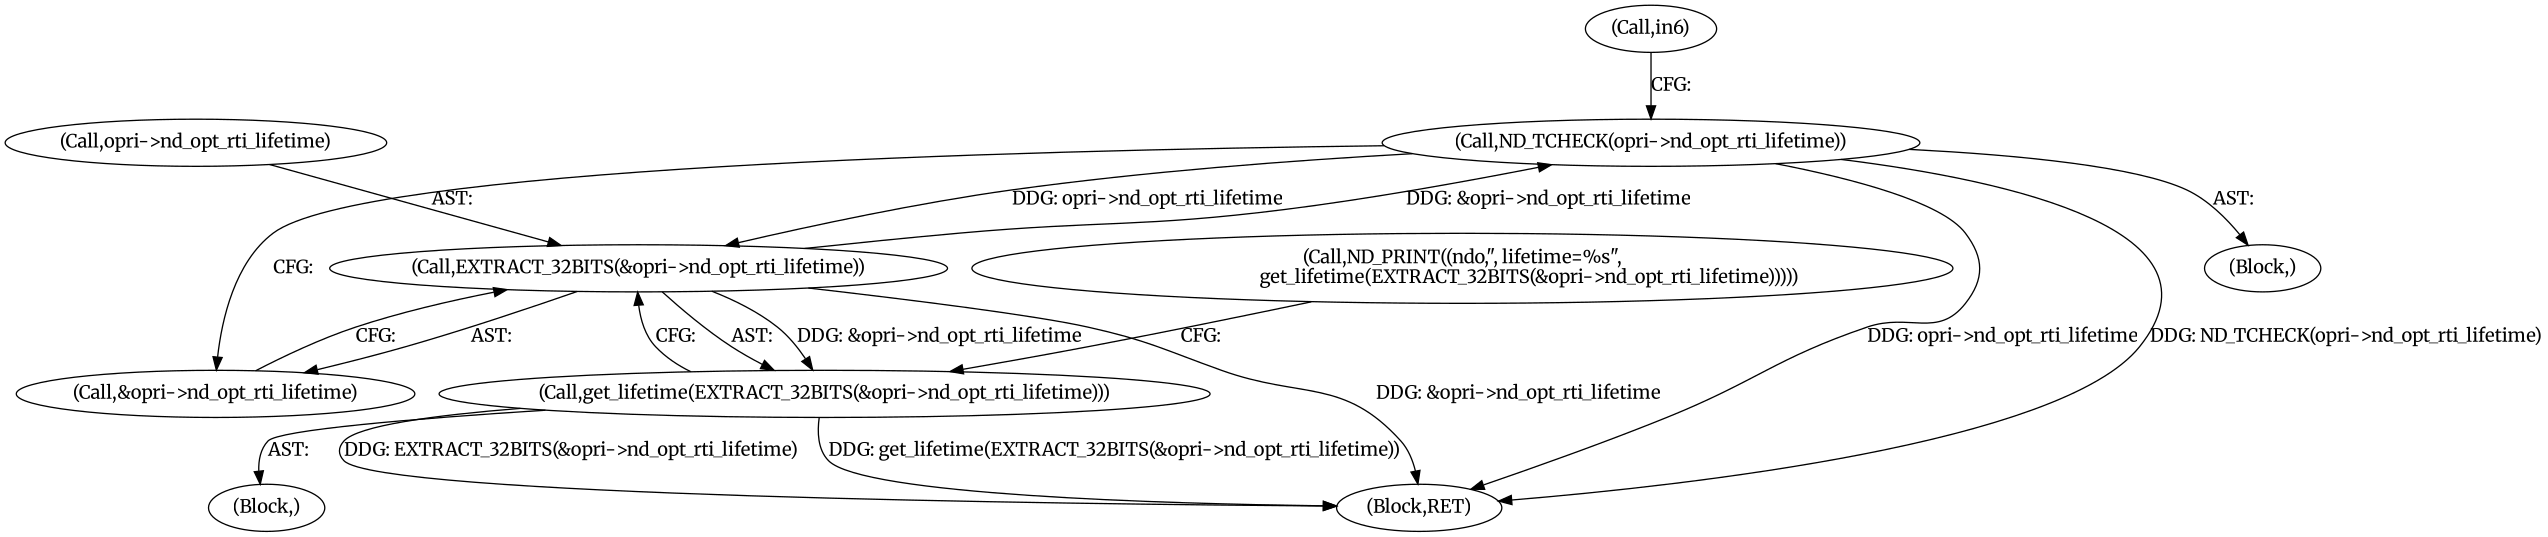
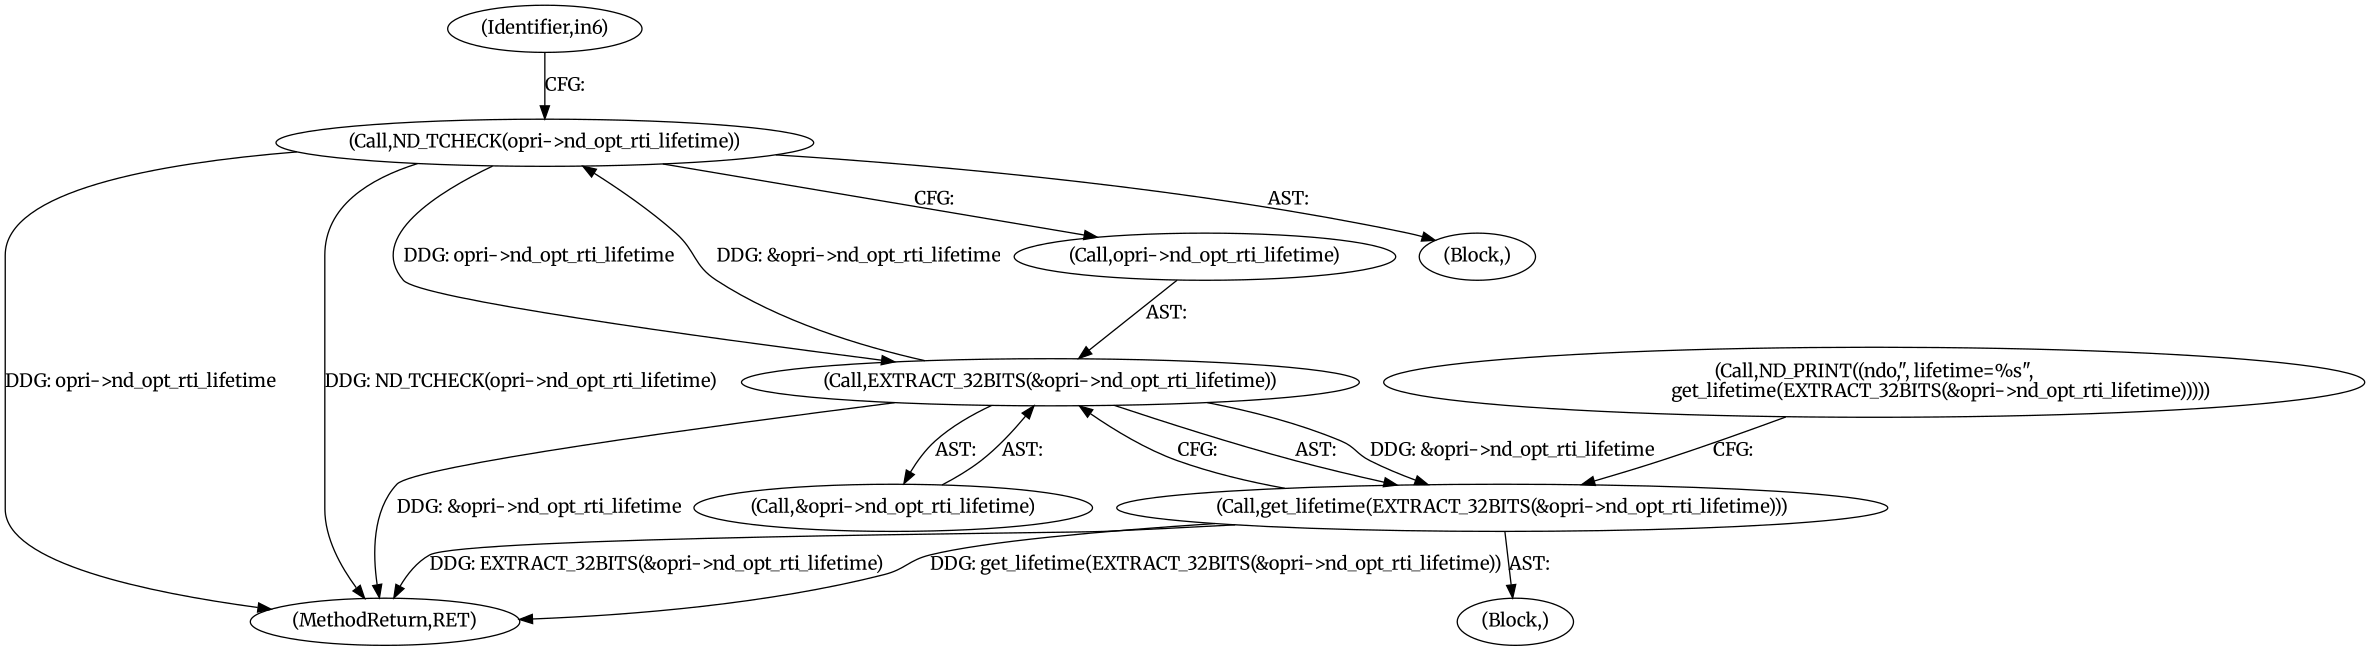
(1651, 29) -> (545, 29)
(756, 165) -> (873, 199)
(378, 337) -> (1025, 451)
(1419, 508) -> (385, 622)
